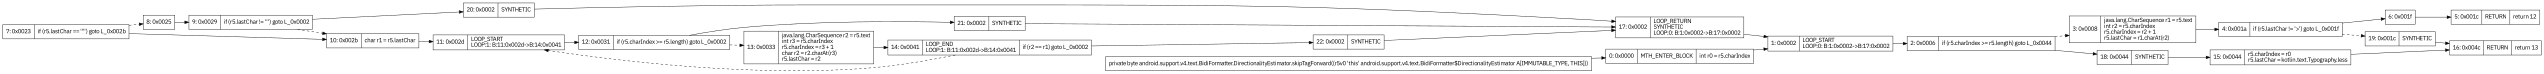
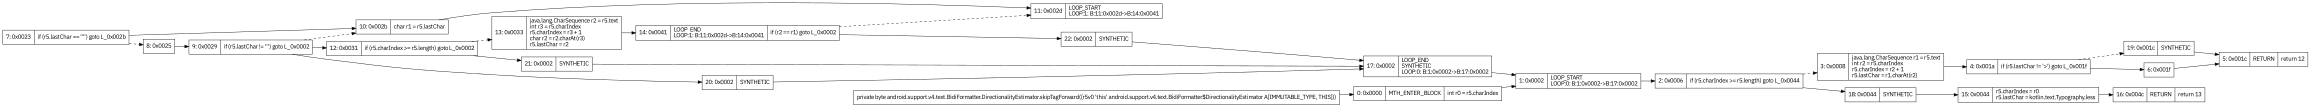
(1672, 21) -> (1415, 60)
(570, 42) -> (318, 48)
(2440, 43) -> (2205, 53)
